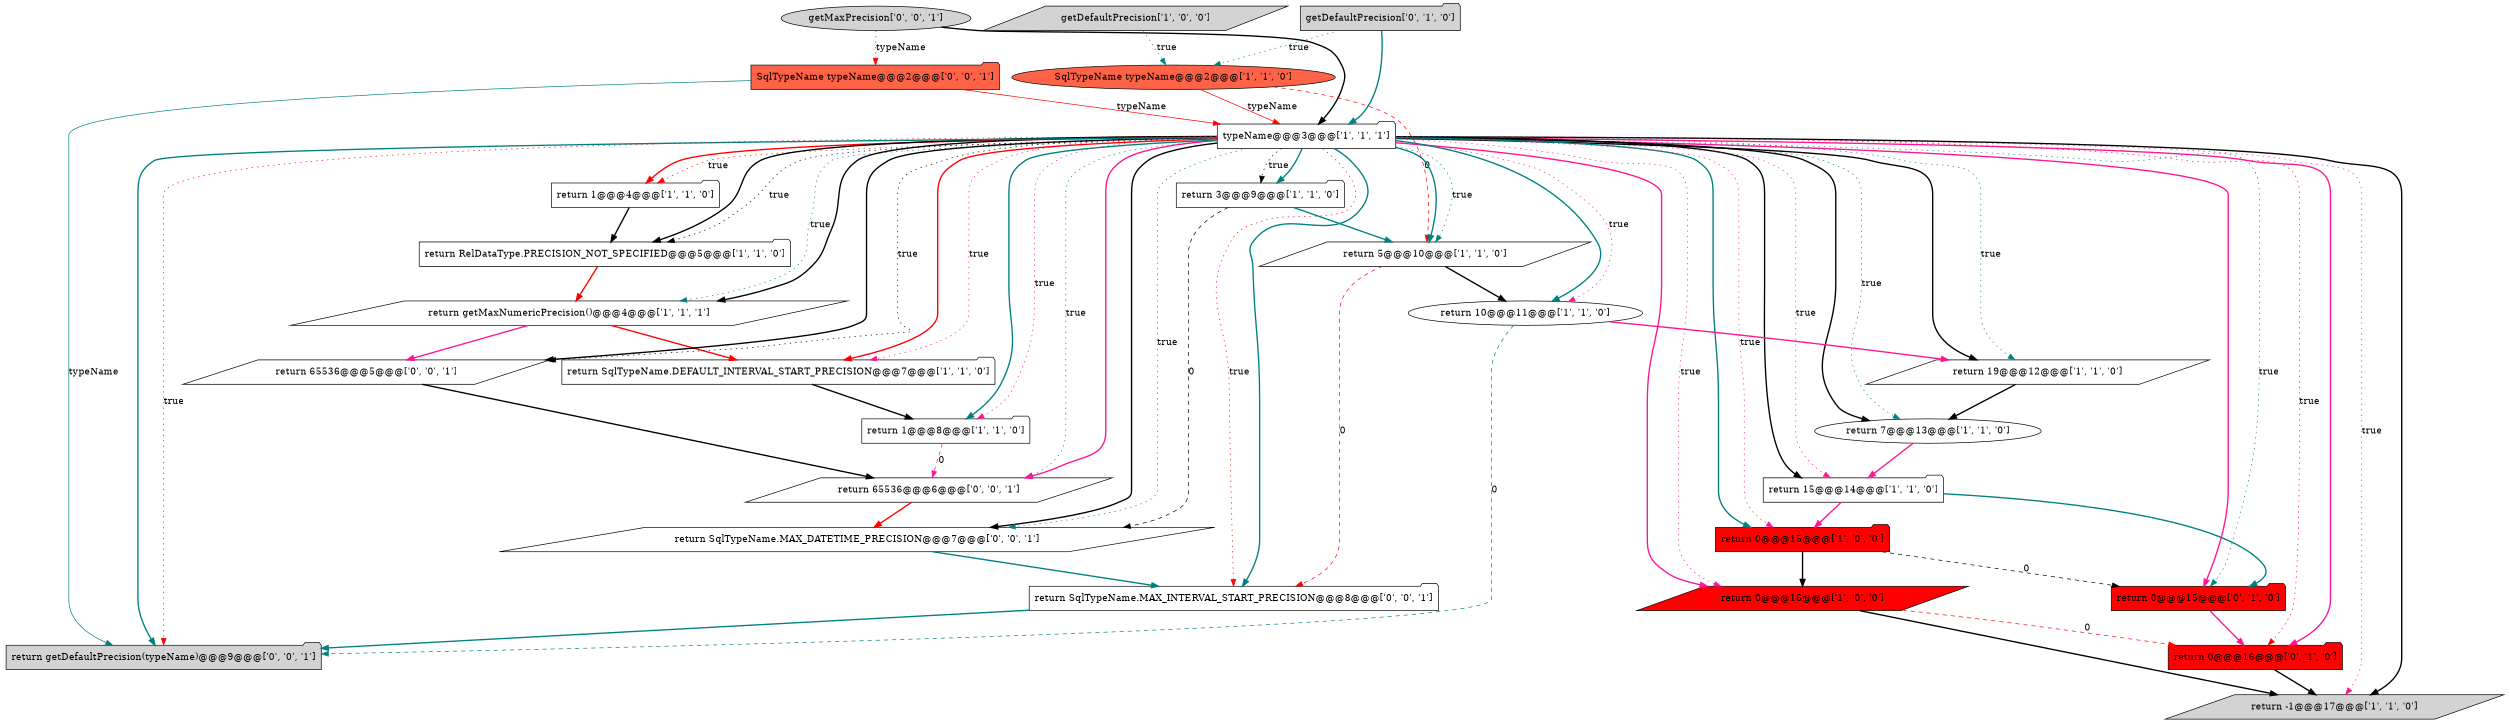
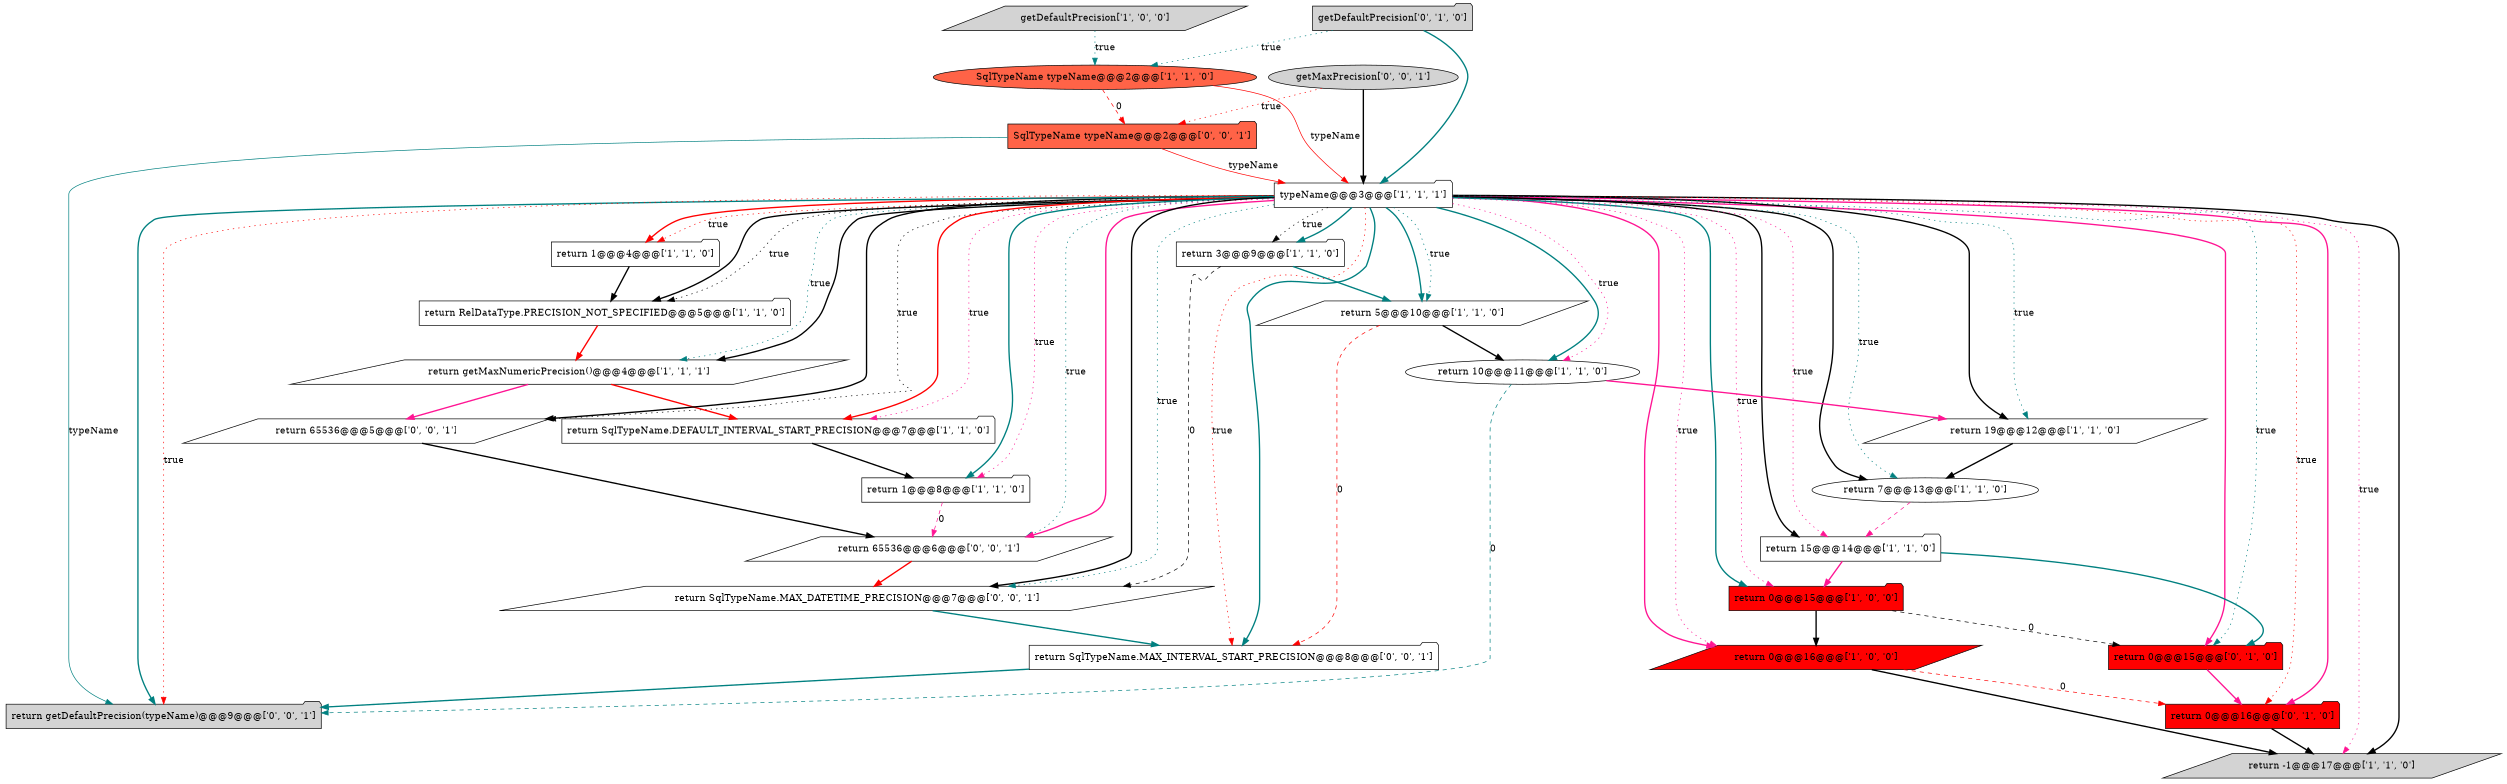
(901, 48) -> (1272, 107)
(1395, 118) -> (1112, 104)
(1894, 458) -> (1891, 517)
